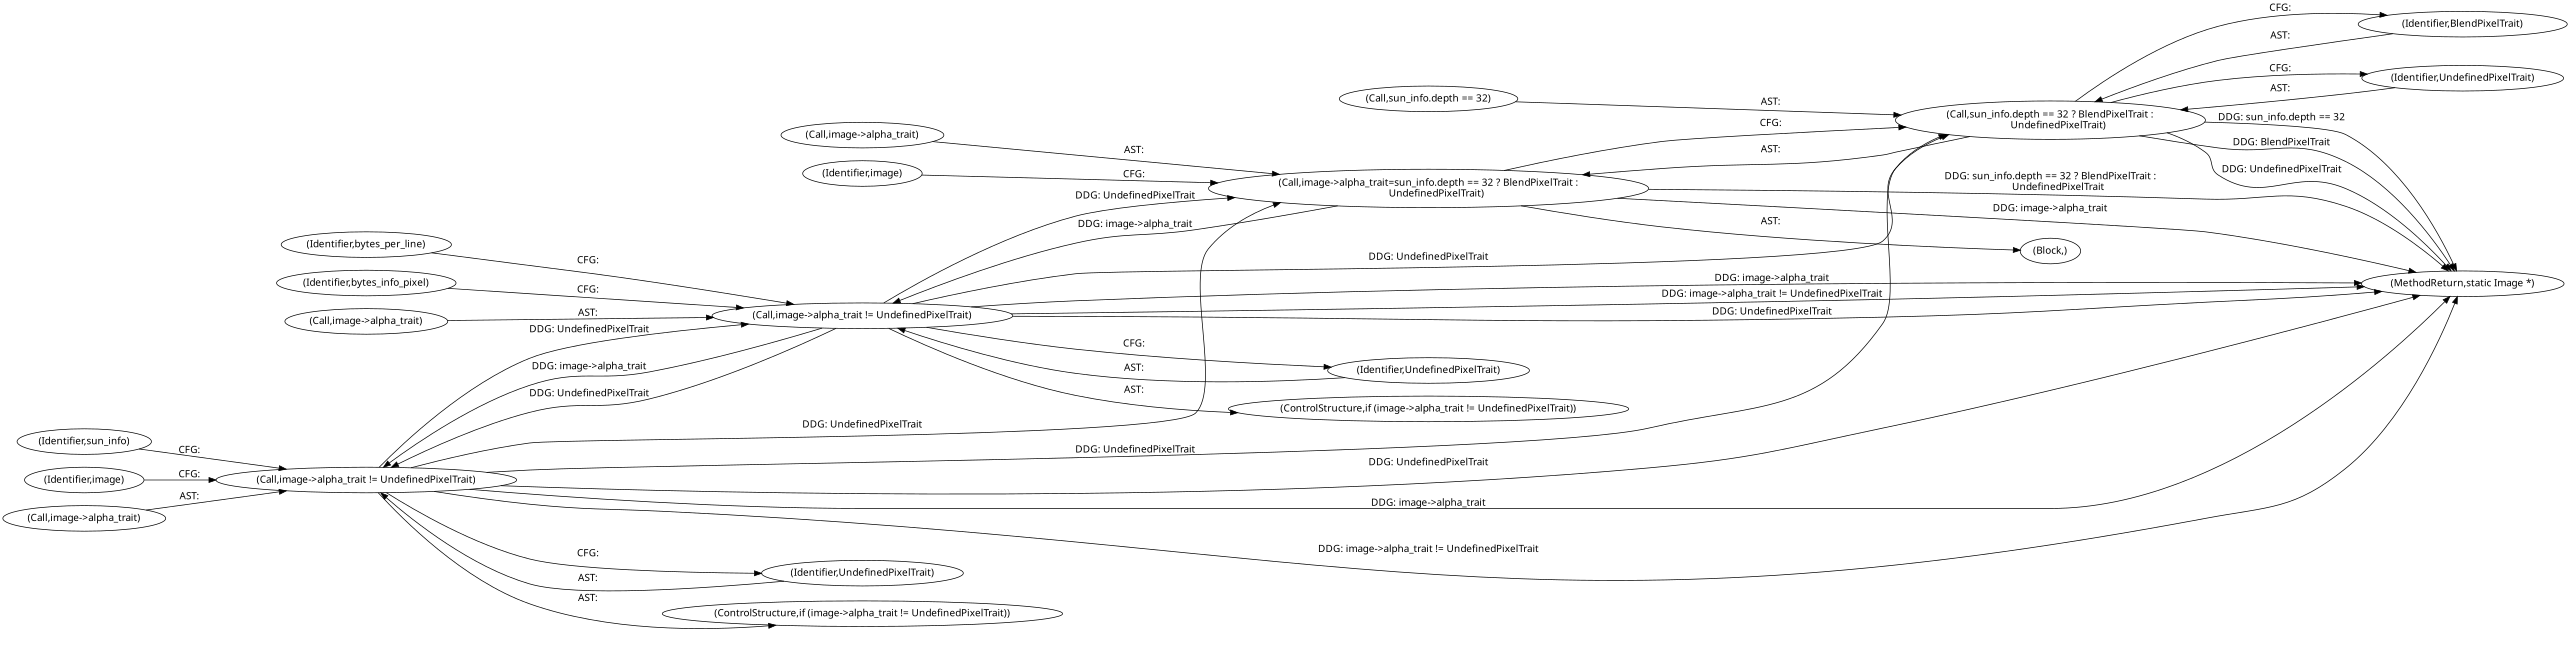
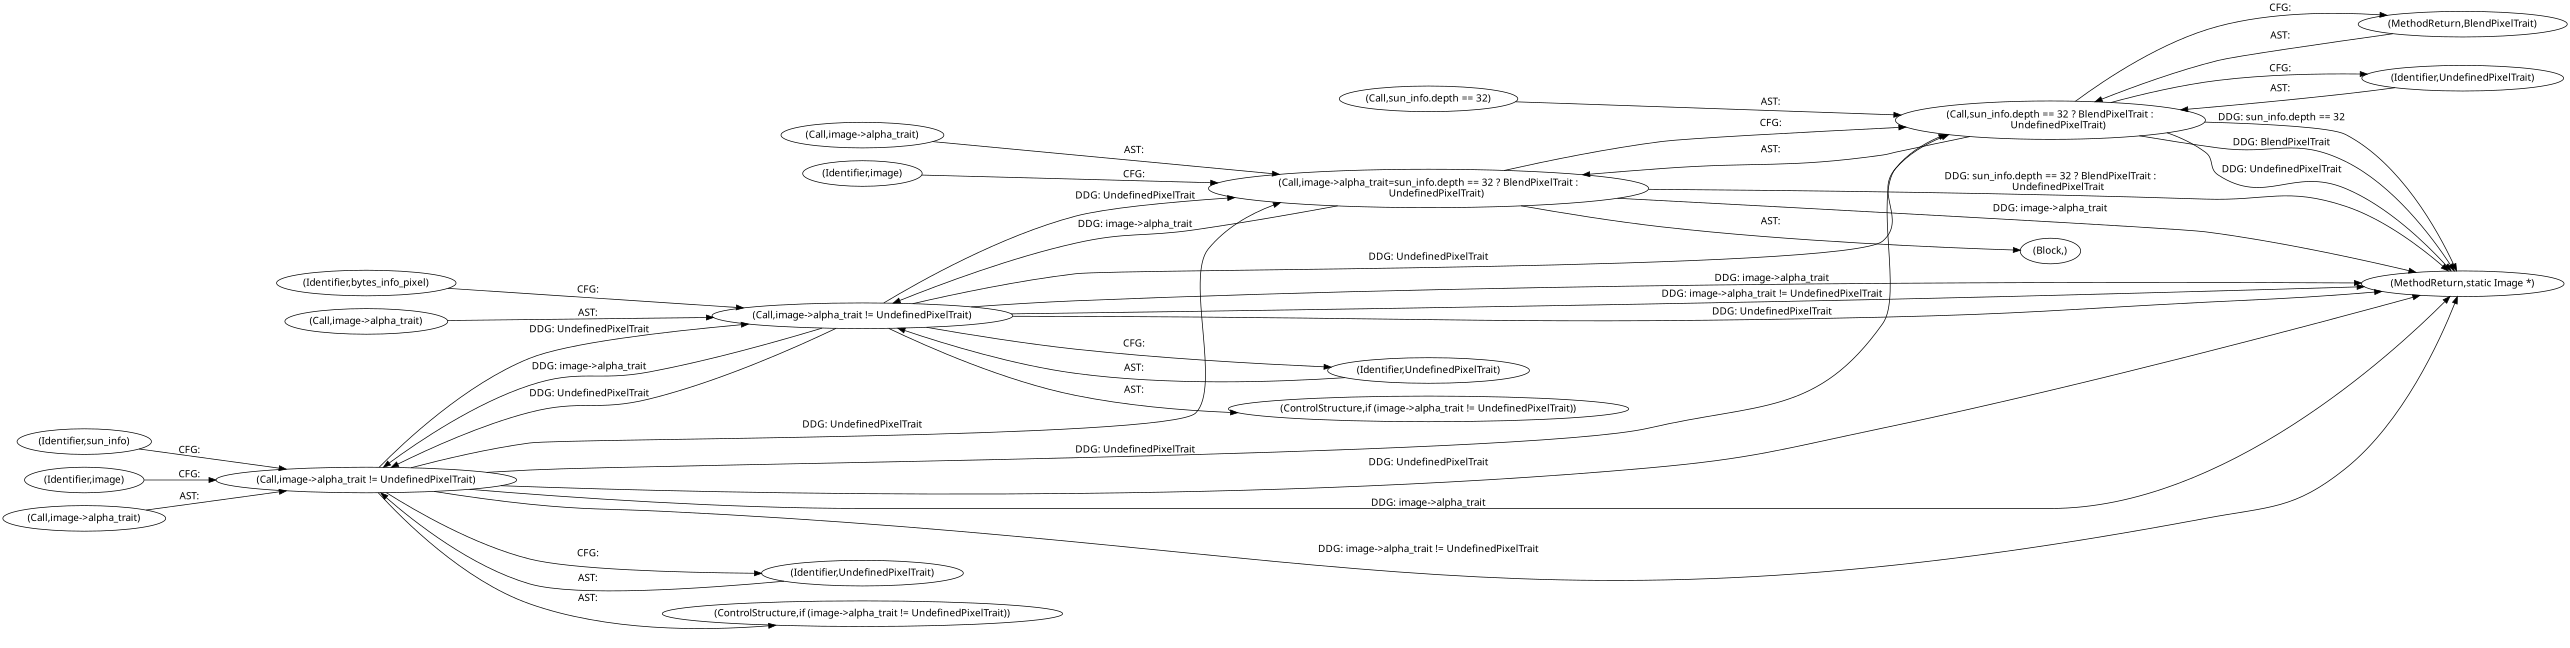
(2463, 24) -> (2463, 24)
(366, 245) -> none
